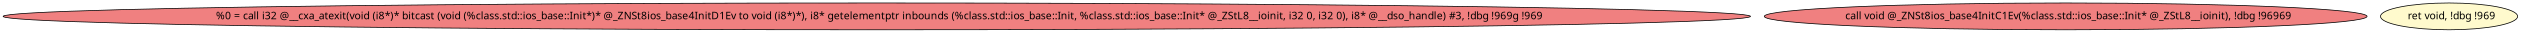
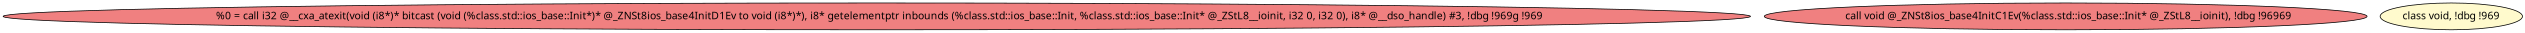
(2449, 16) -> (2451, 16)
